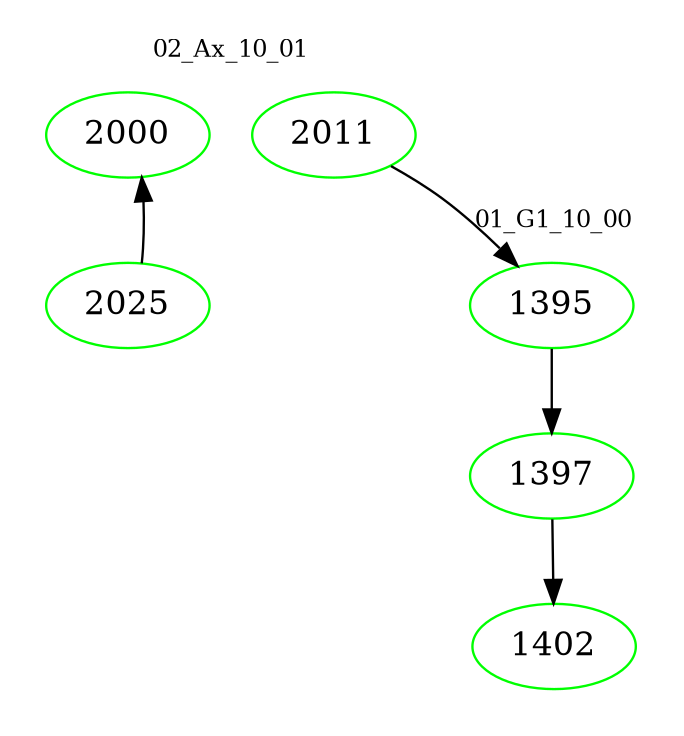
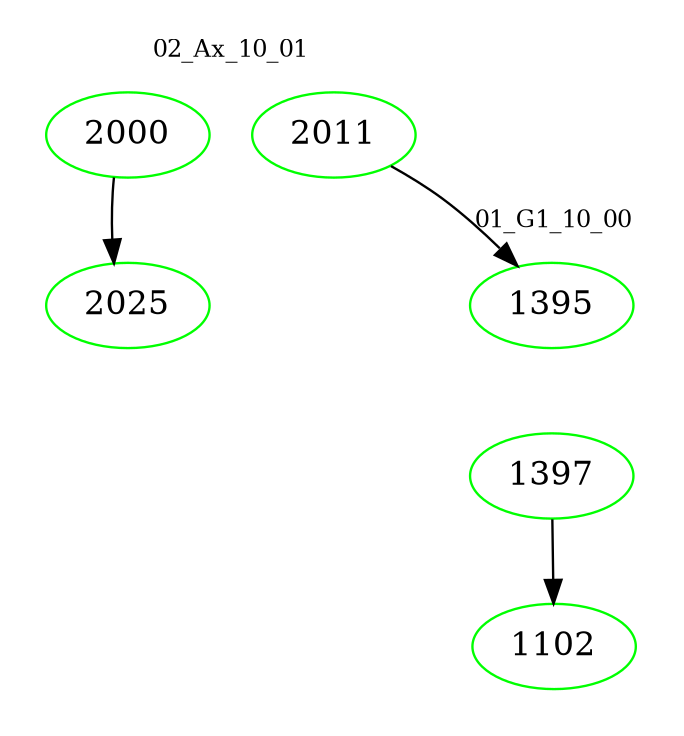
(144, 233) -> (112, 208)
(552, 379) -> none
(554, 646) -> (554, 646)
